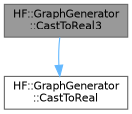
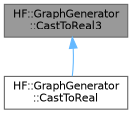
(59, 51) -> (73, 62)
